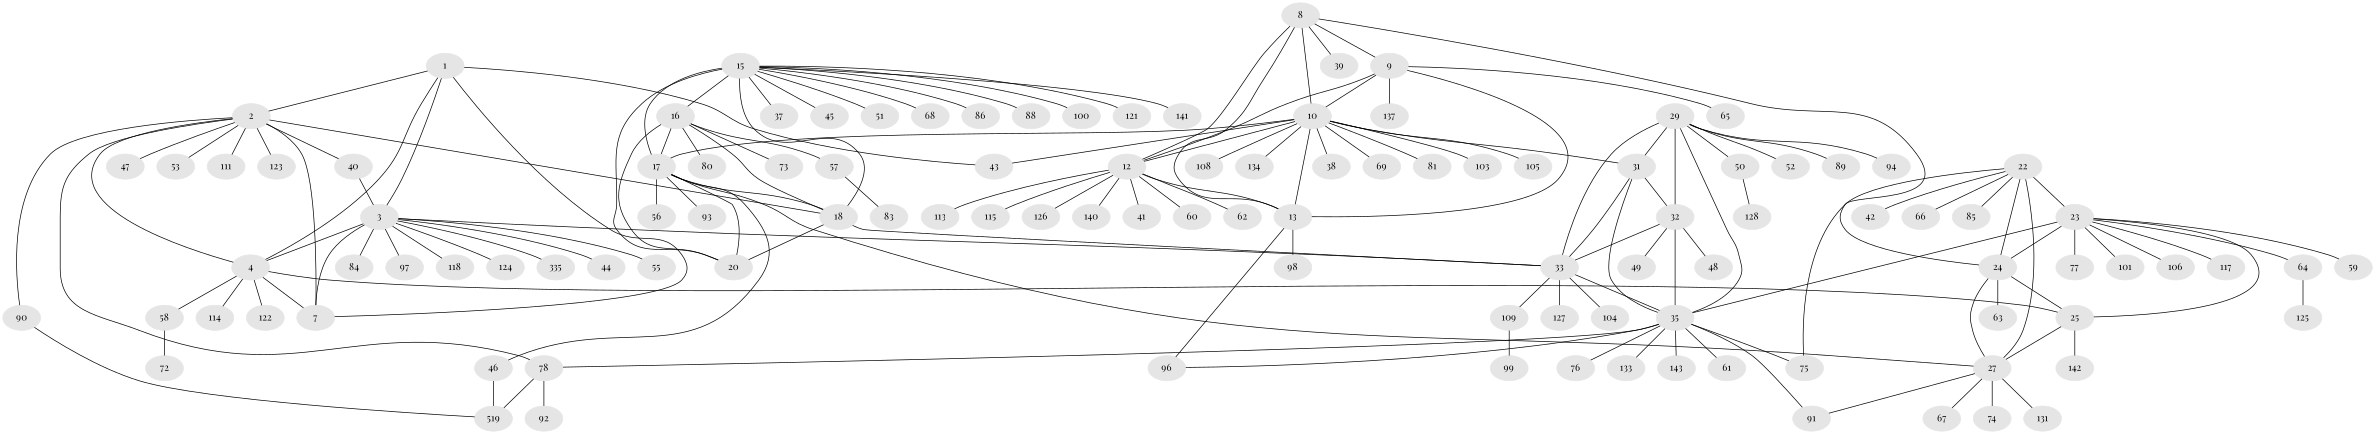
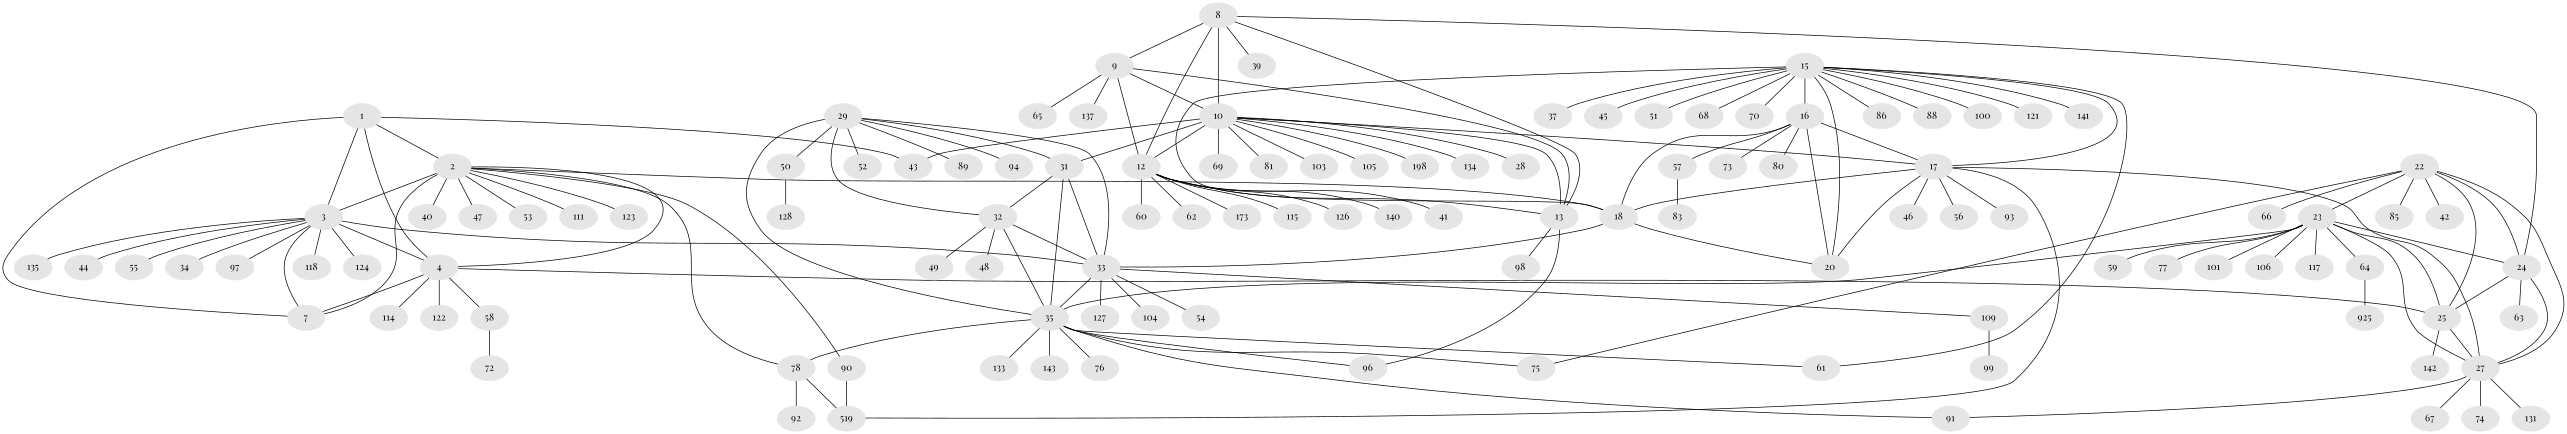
none -> (1755, 116)
none -> (2124, 155)
(1204, 167) -> (1420, 167)
(1331, 167) -> (1521, 167)
(369, 196) -> (388, 192)
(940, 217) -> (1242, 217)
none -> (2476, 234)
(354, 267) -> (184, 267)
(556, 267) -> (33, 267)
none -> (2403, 289)
none -> (1201, 318)
(2303, 318) -> (2365, 318)
(493, 393) -> (1584, 412)
